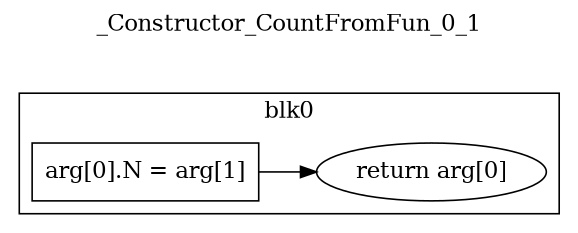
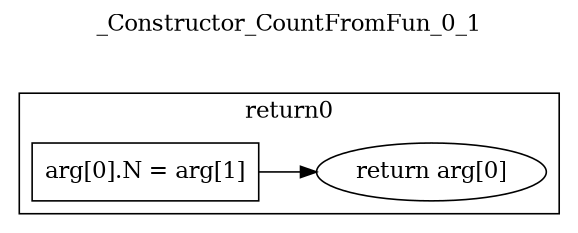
(289, 112) -> (289, 112)
